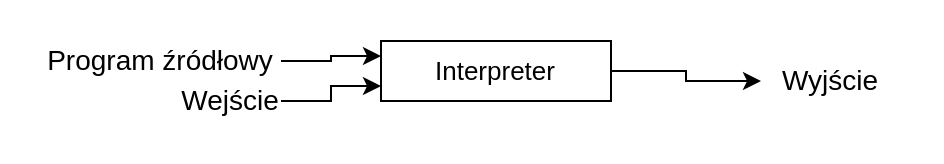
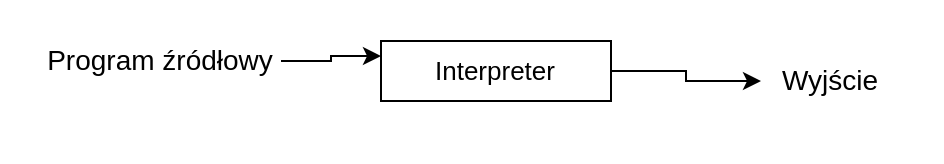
(331, 100) -> none
(231, 101) -> none
